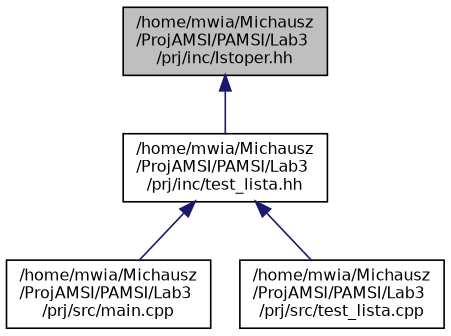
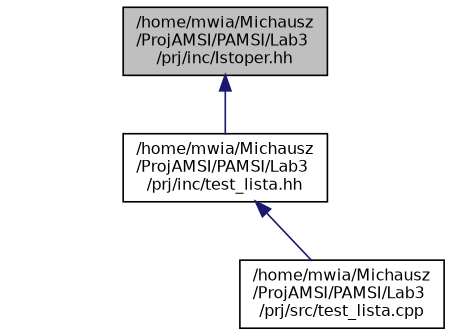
(109, 294) -> none
